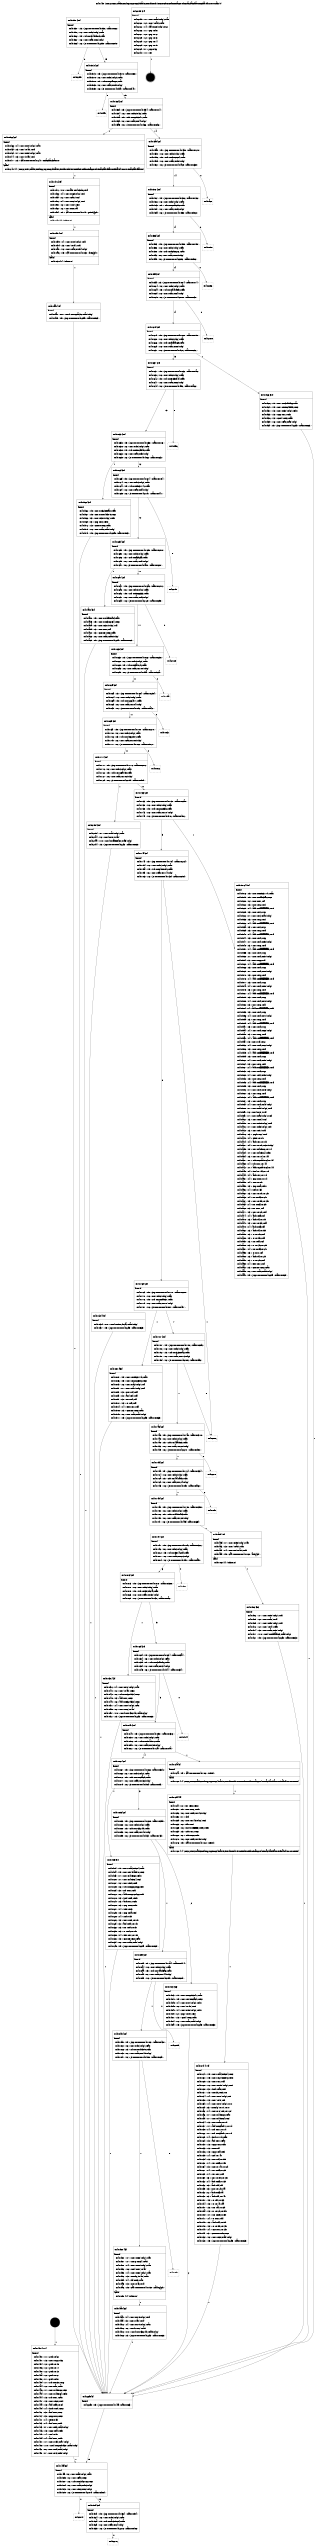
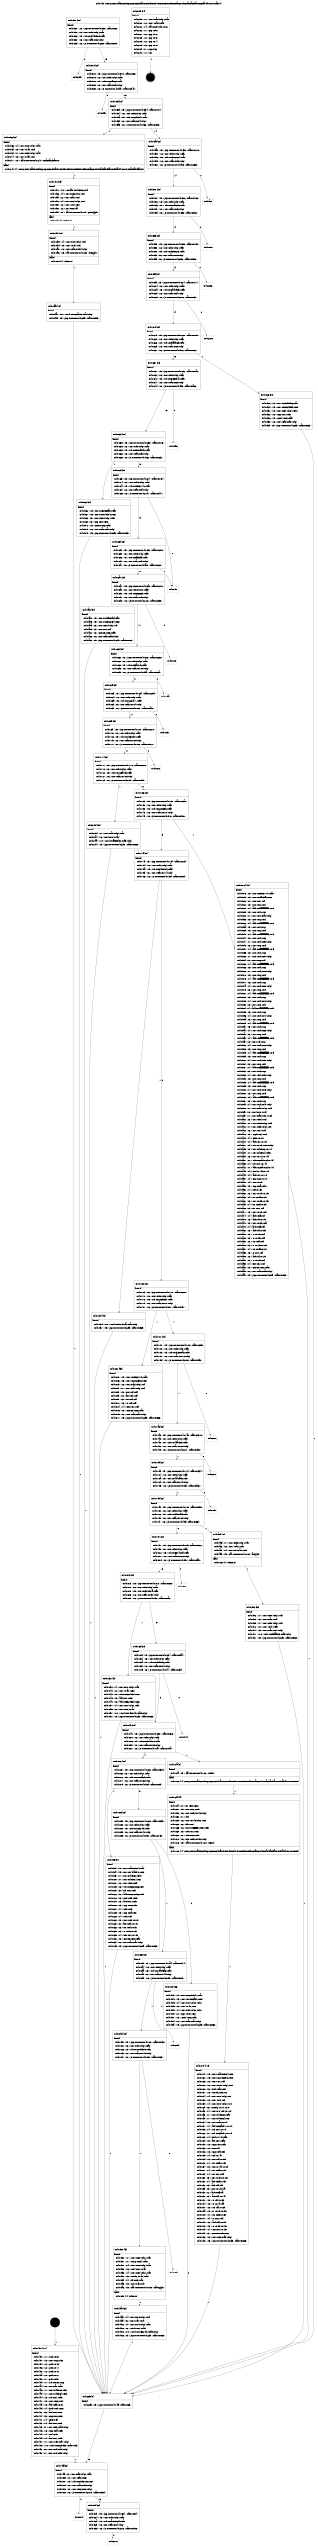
(106, 586) -> (167, 576)
(192, 1157) -> (138, 1096)
none -> (177, 1529)
